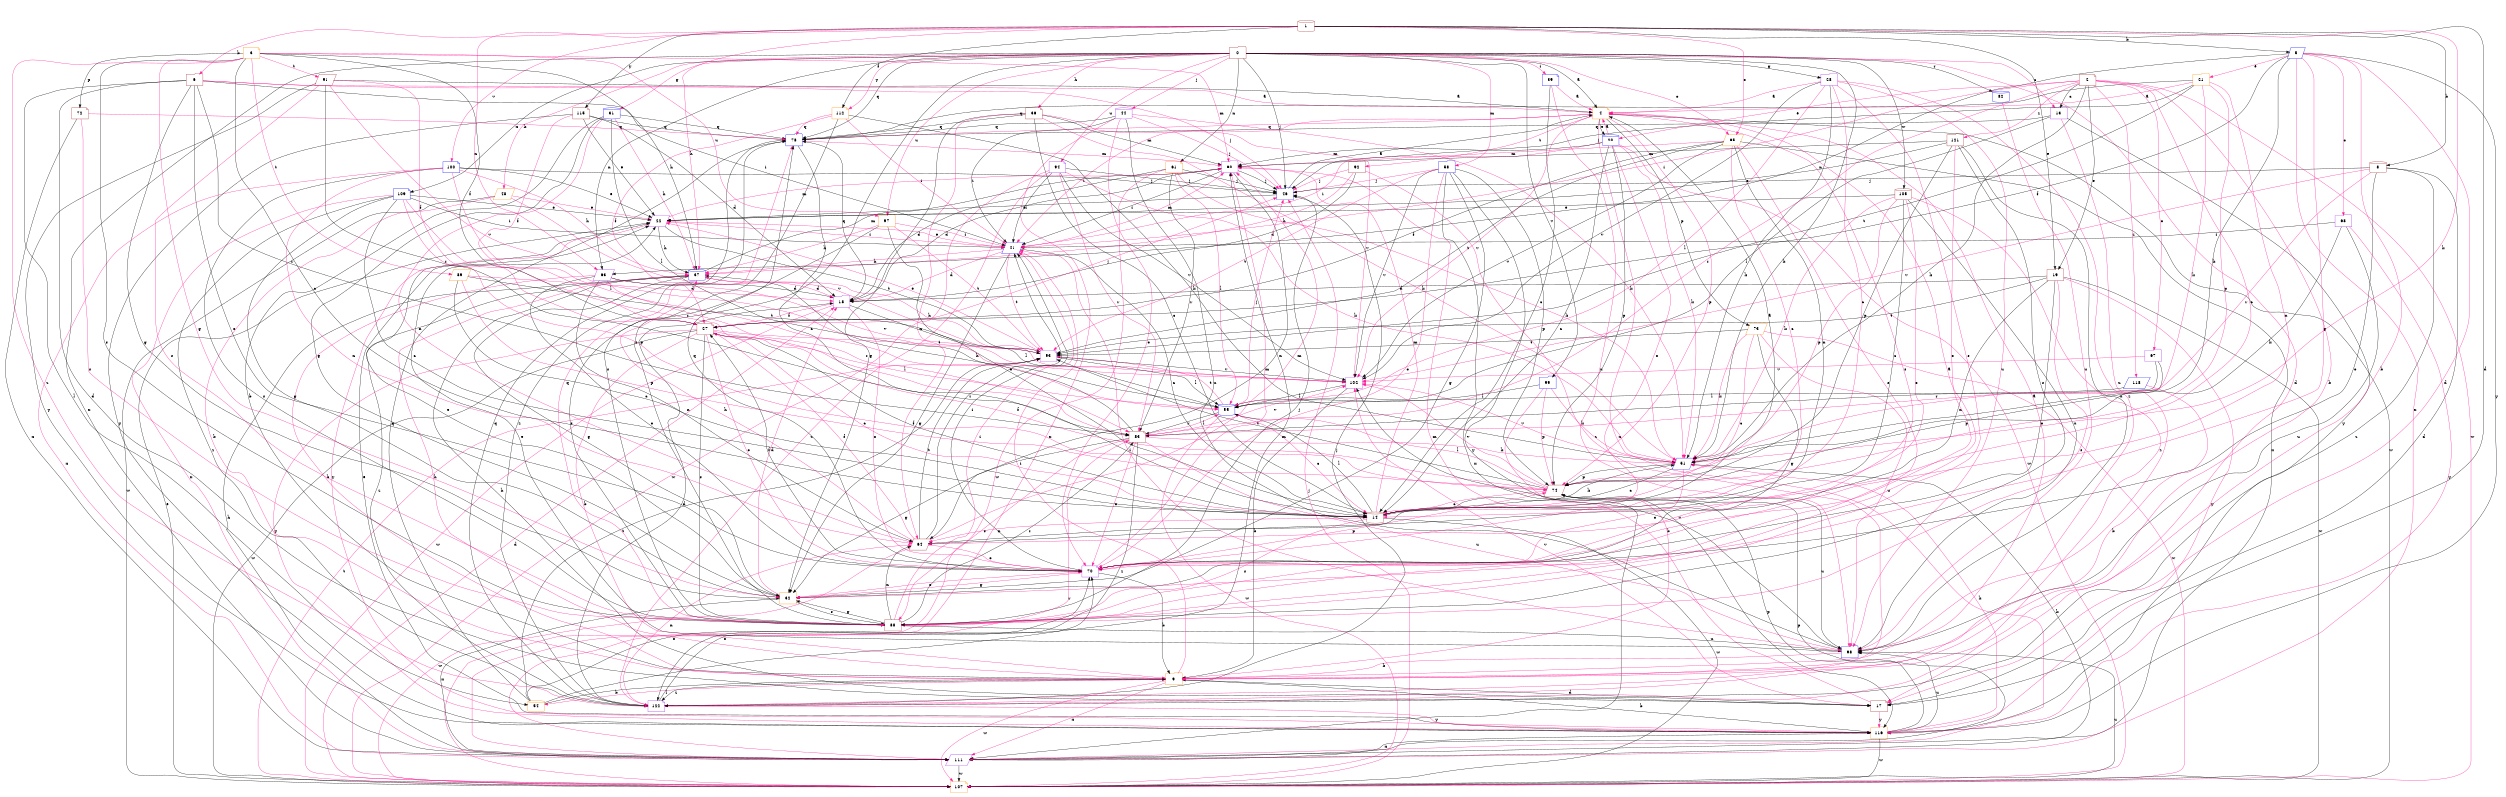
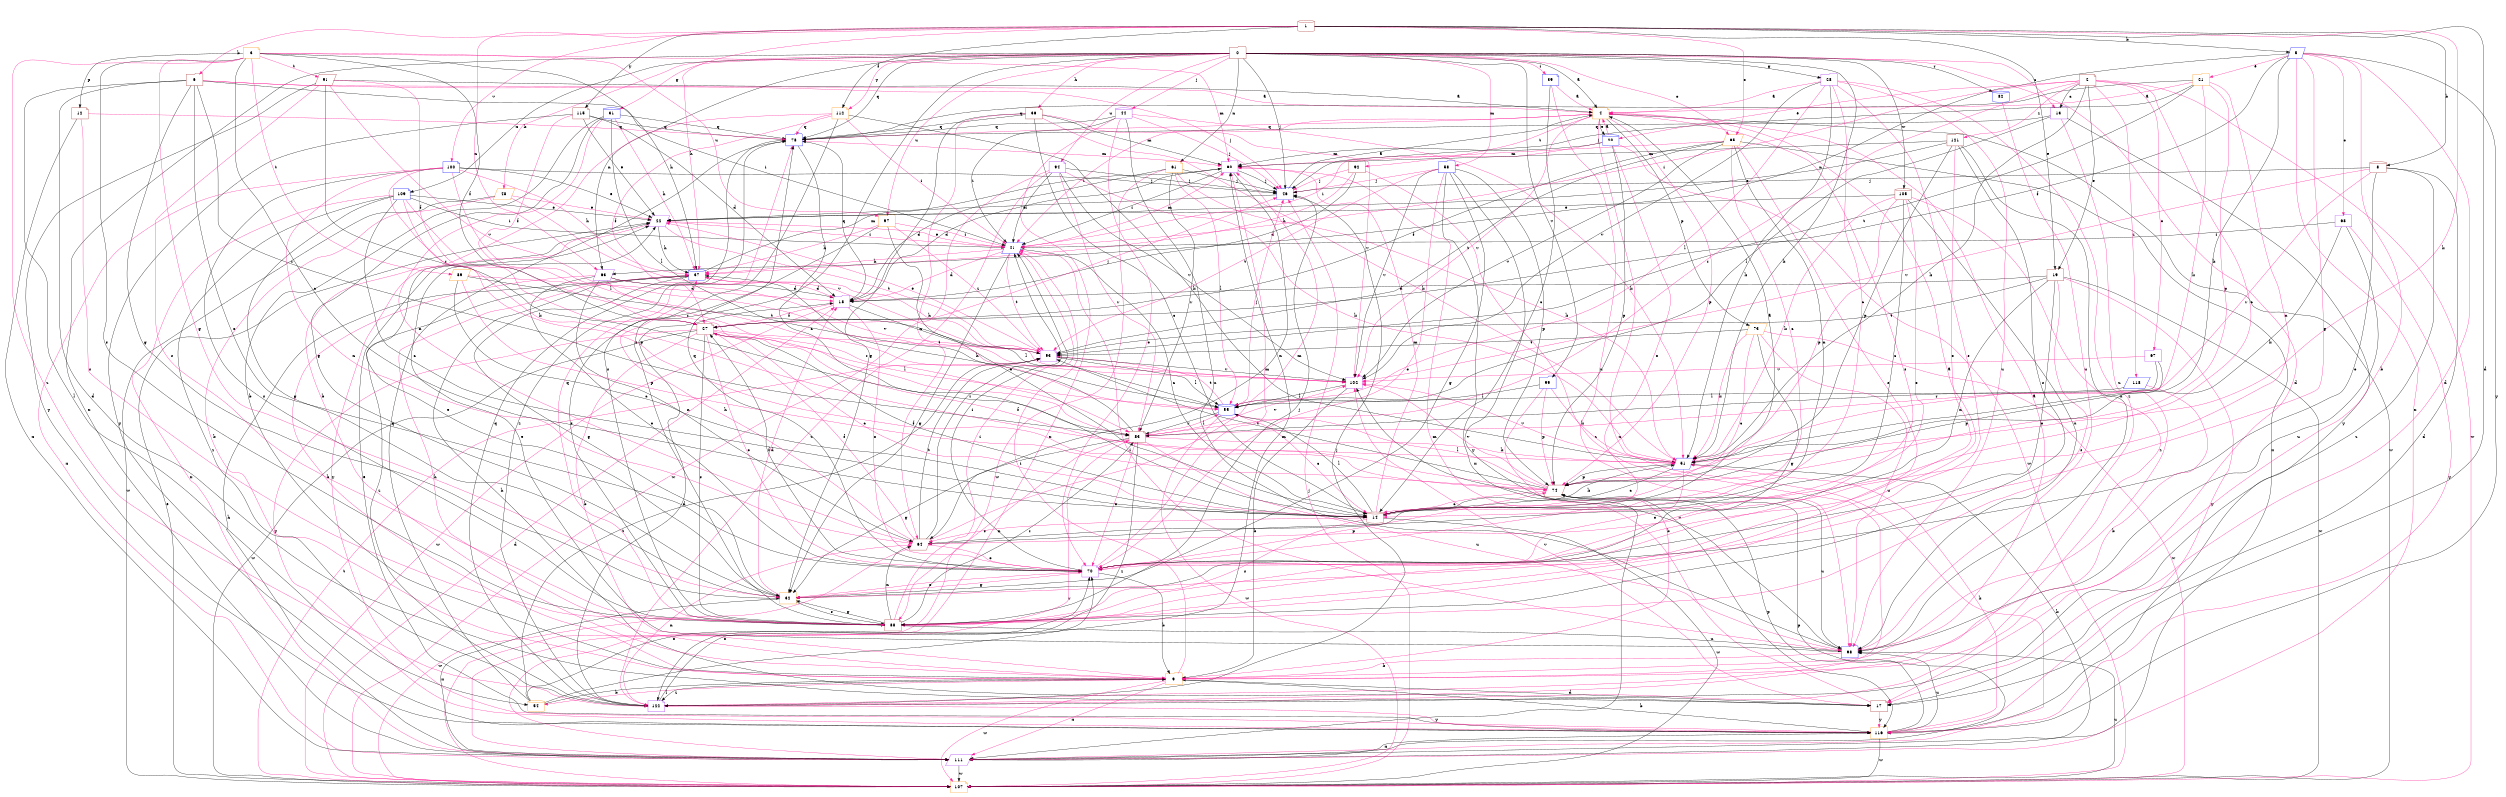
(80, 113) -> (80, 113)
(942, 180) -> none
(855, 281) -> (855, 281)
(978, 289) -> (978, 289)
(1686, 292) -> (1003, 423)
(1546, 343) -> none
(2001, 619) -> (367, 485)
